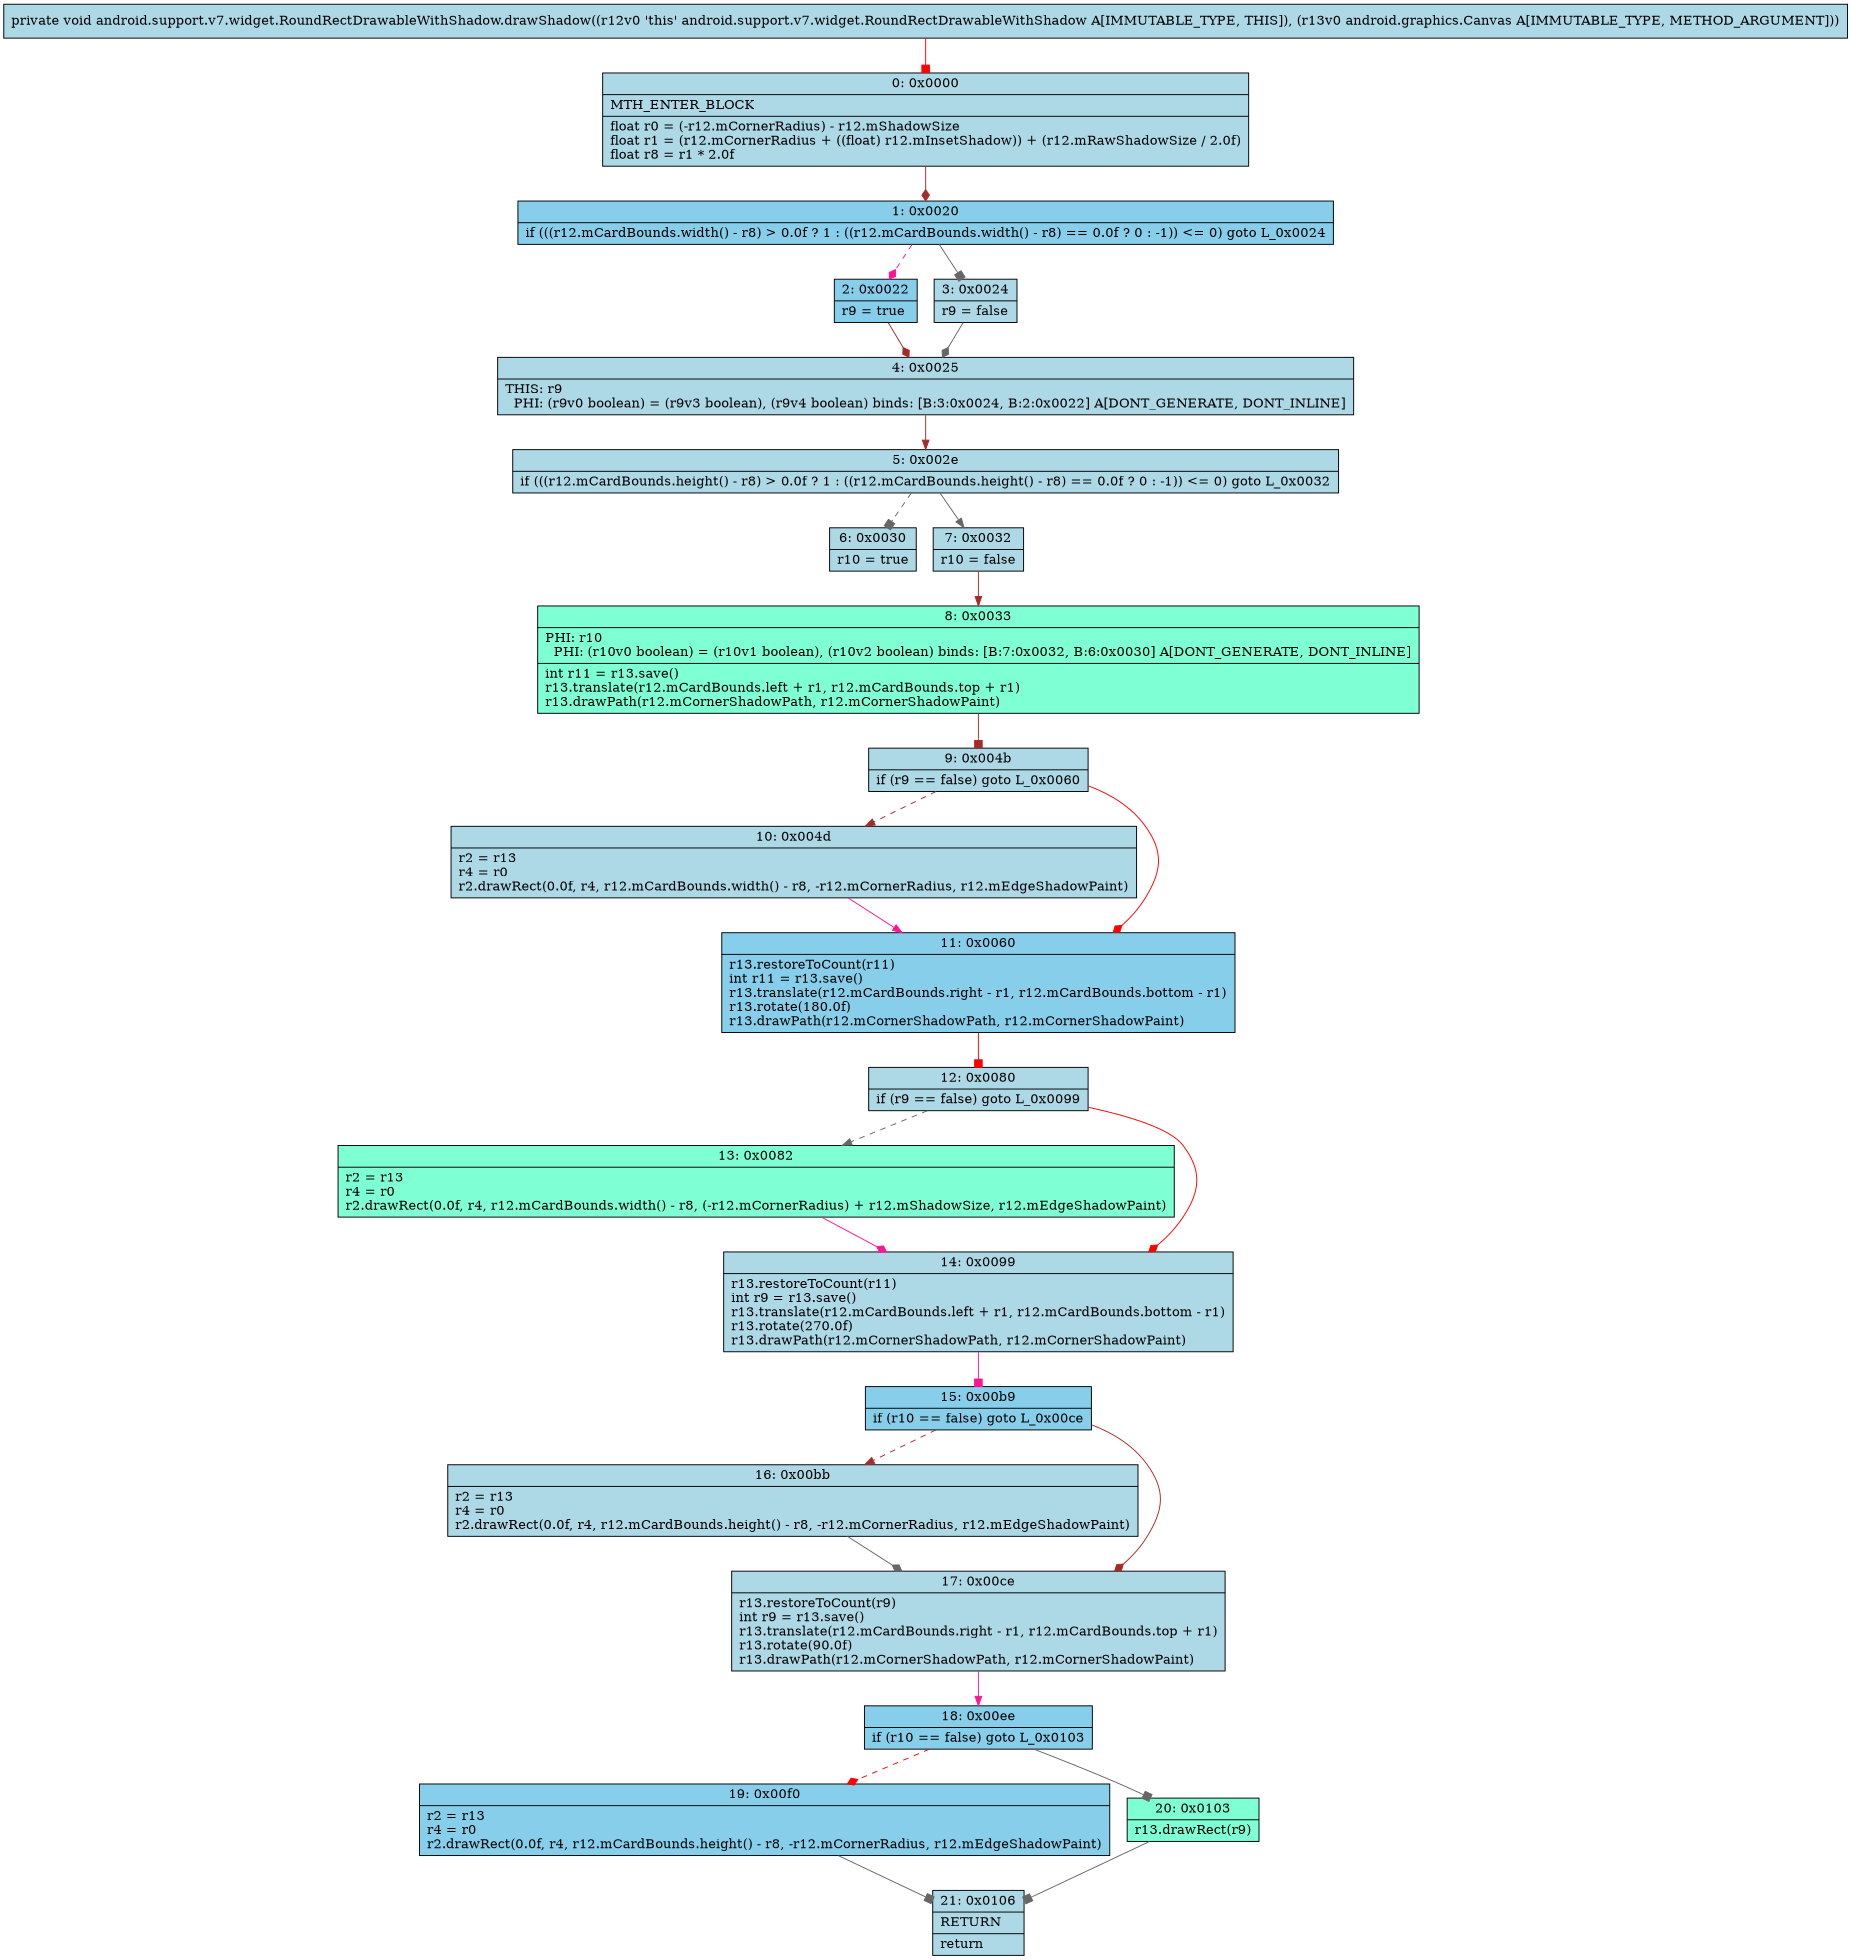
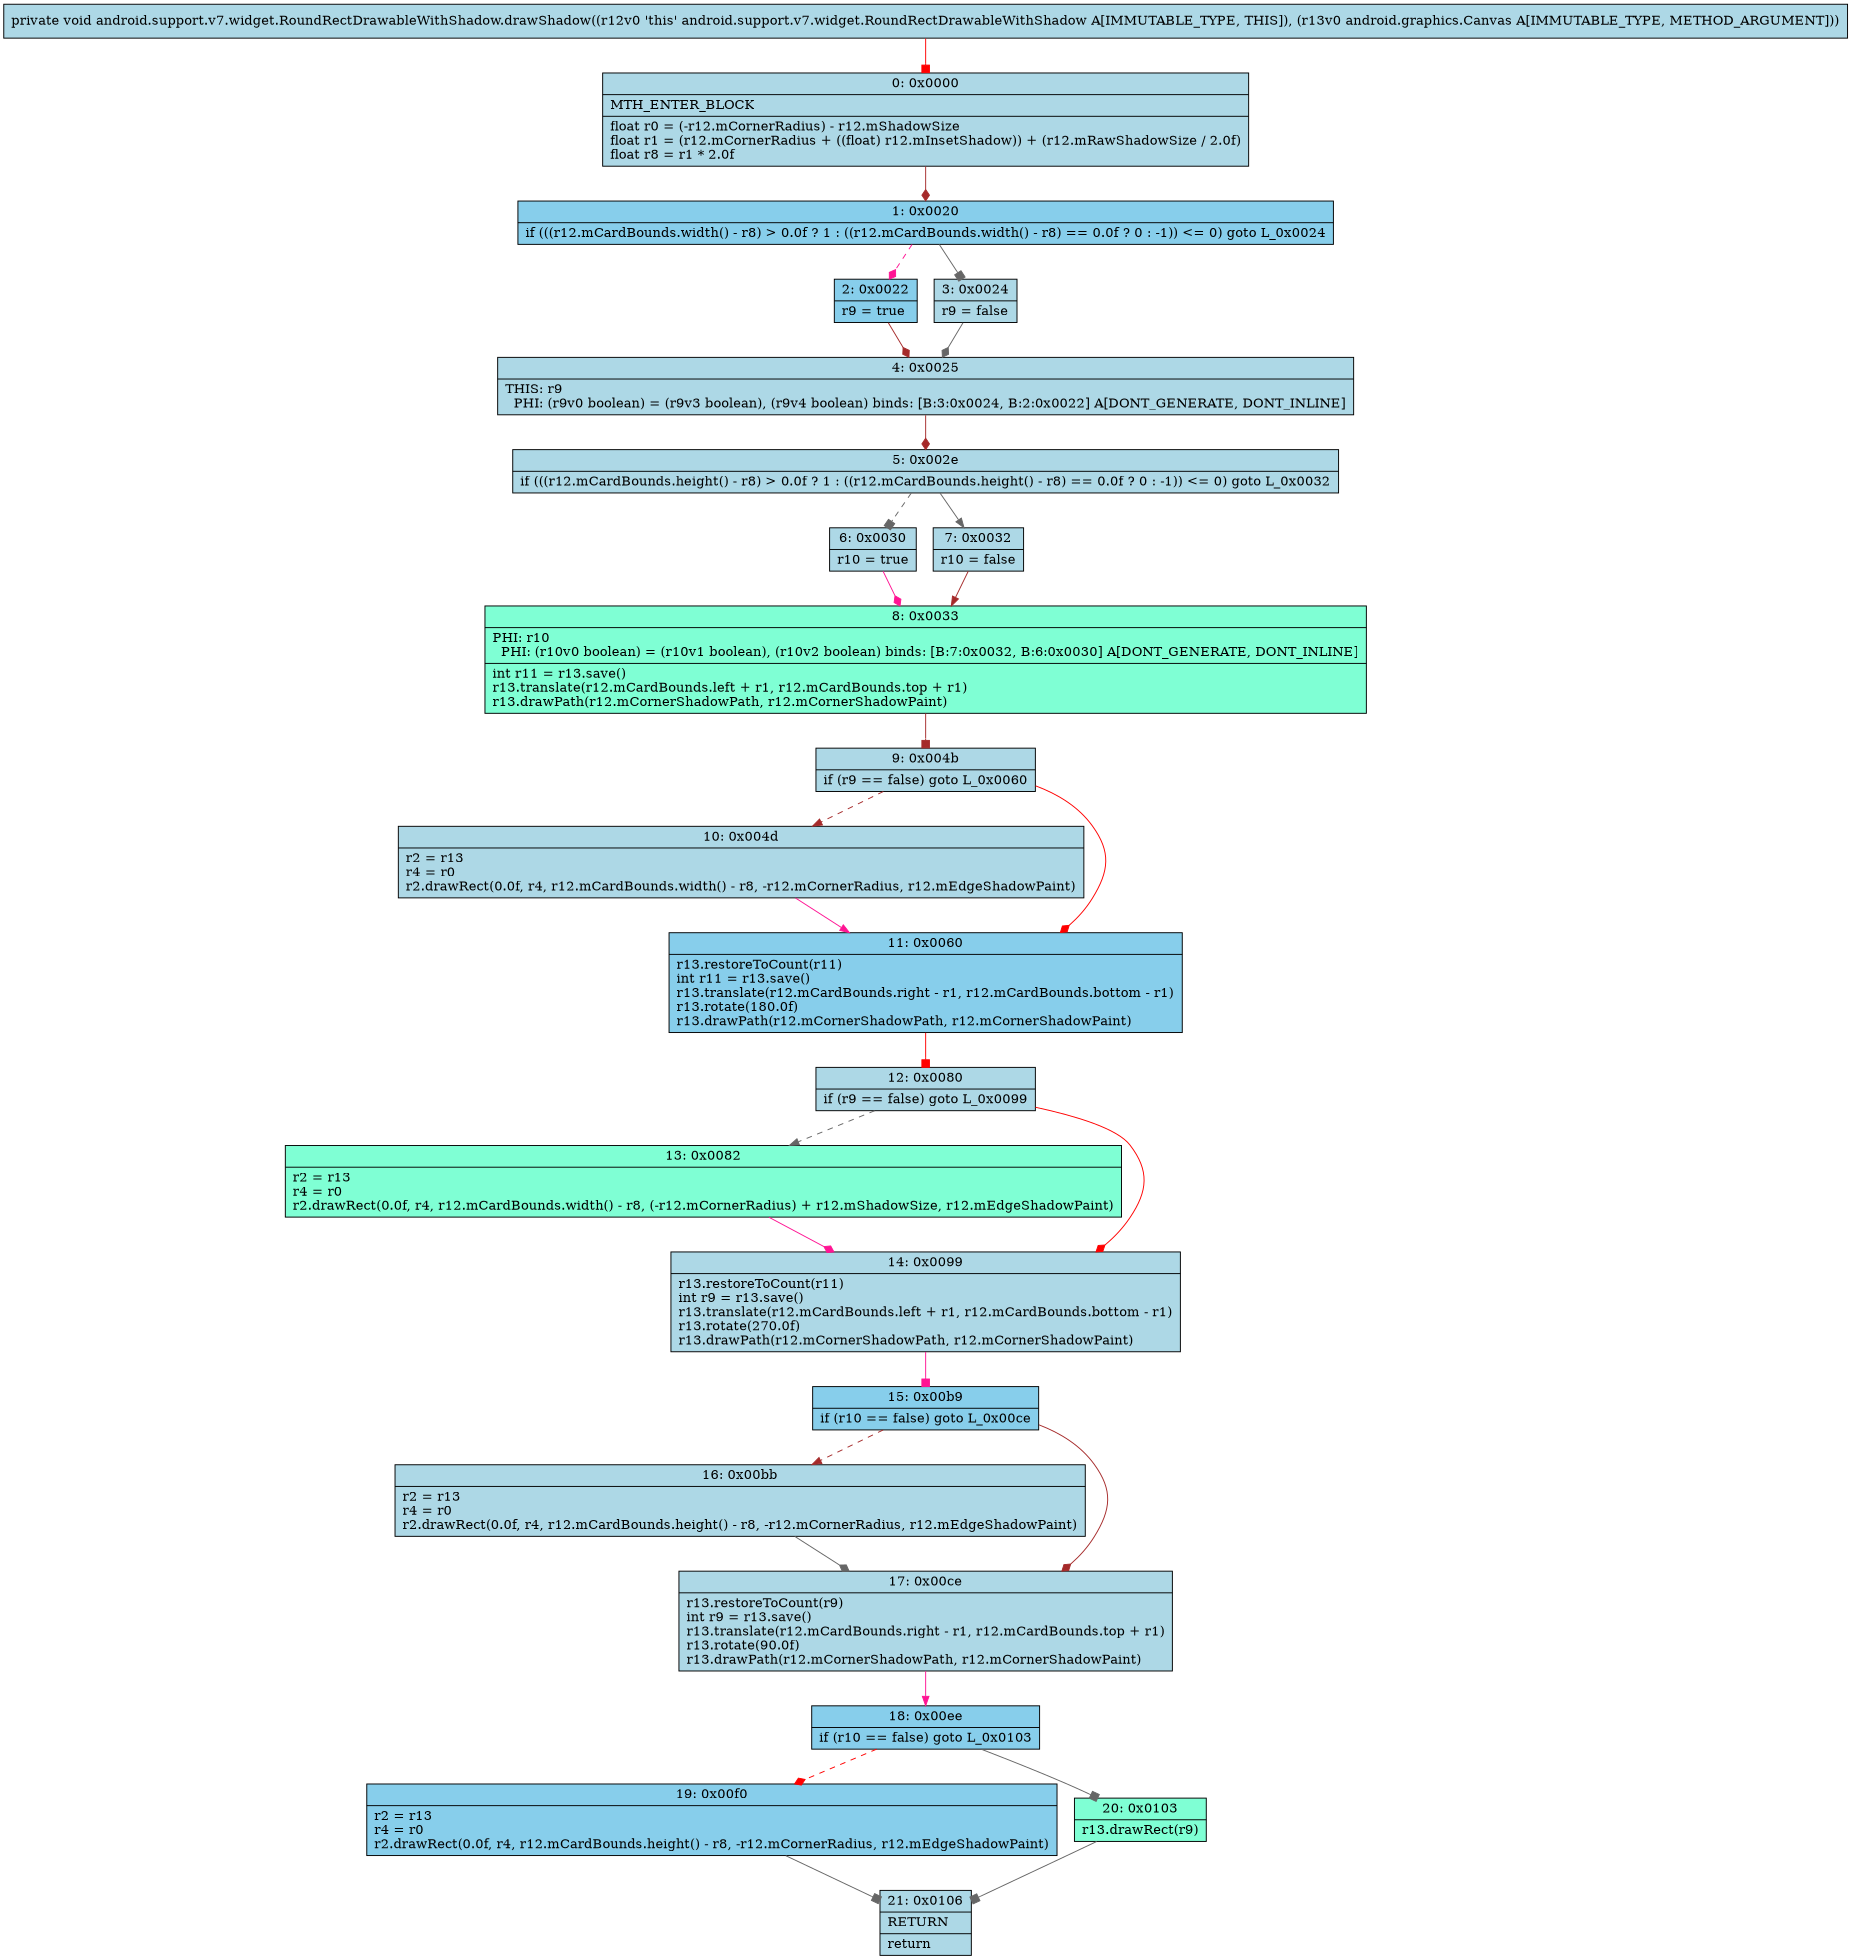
(926, 428) -> (926, 427)
none -> (889, 583)
